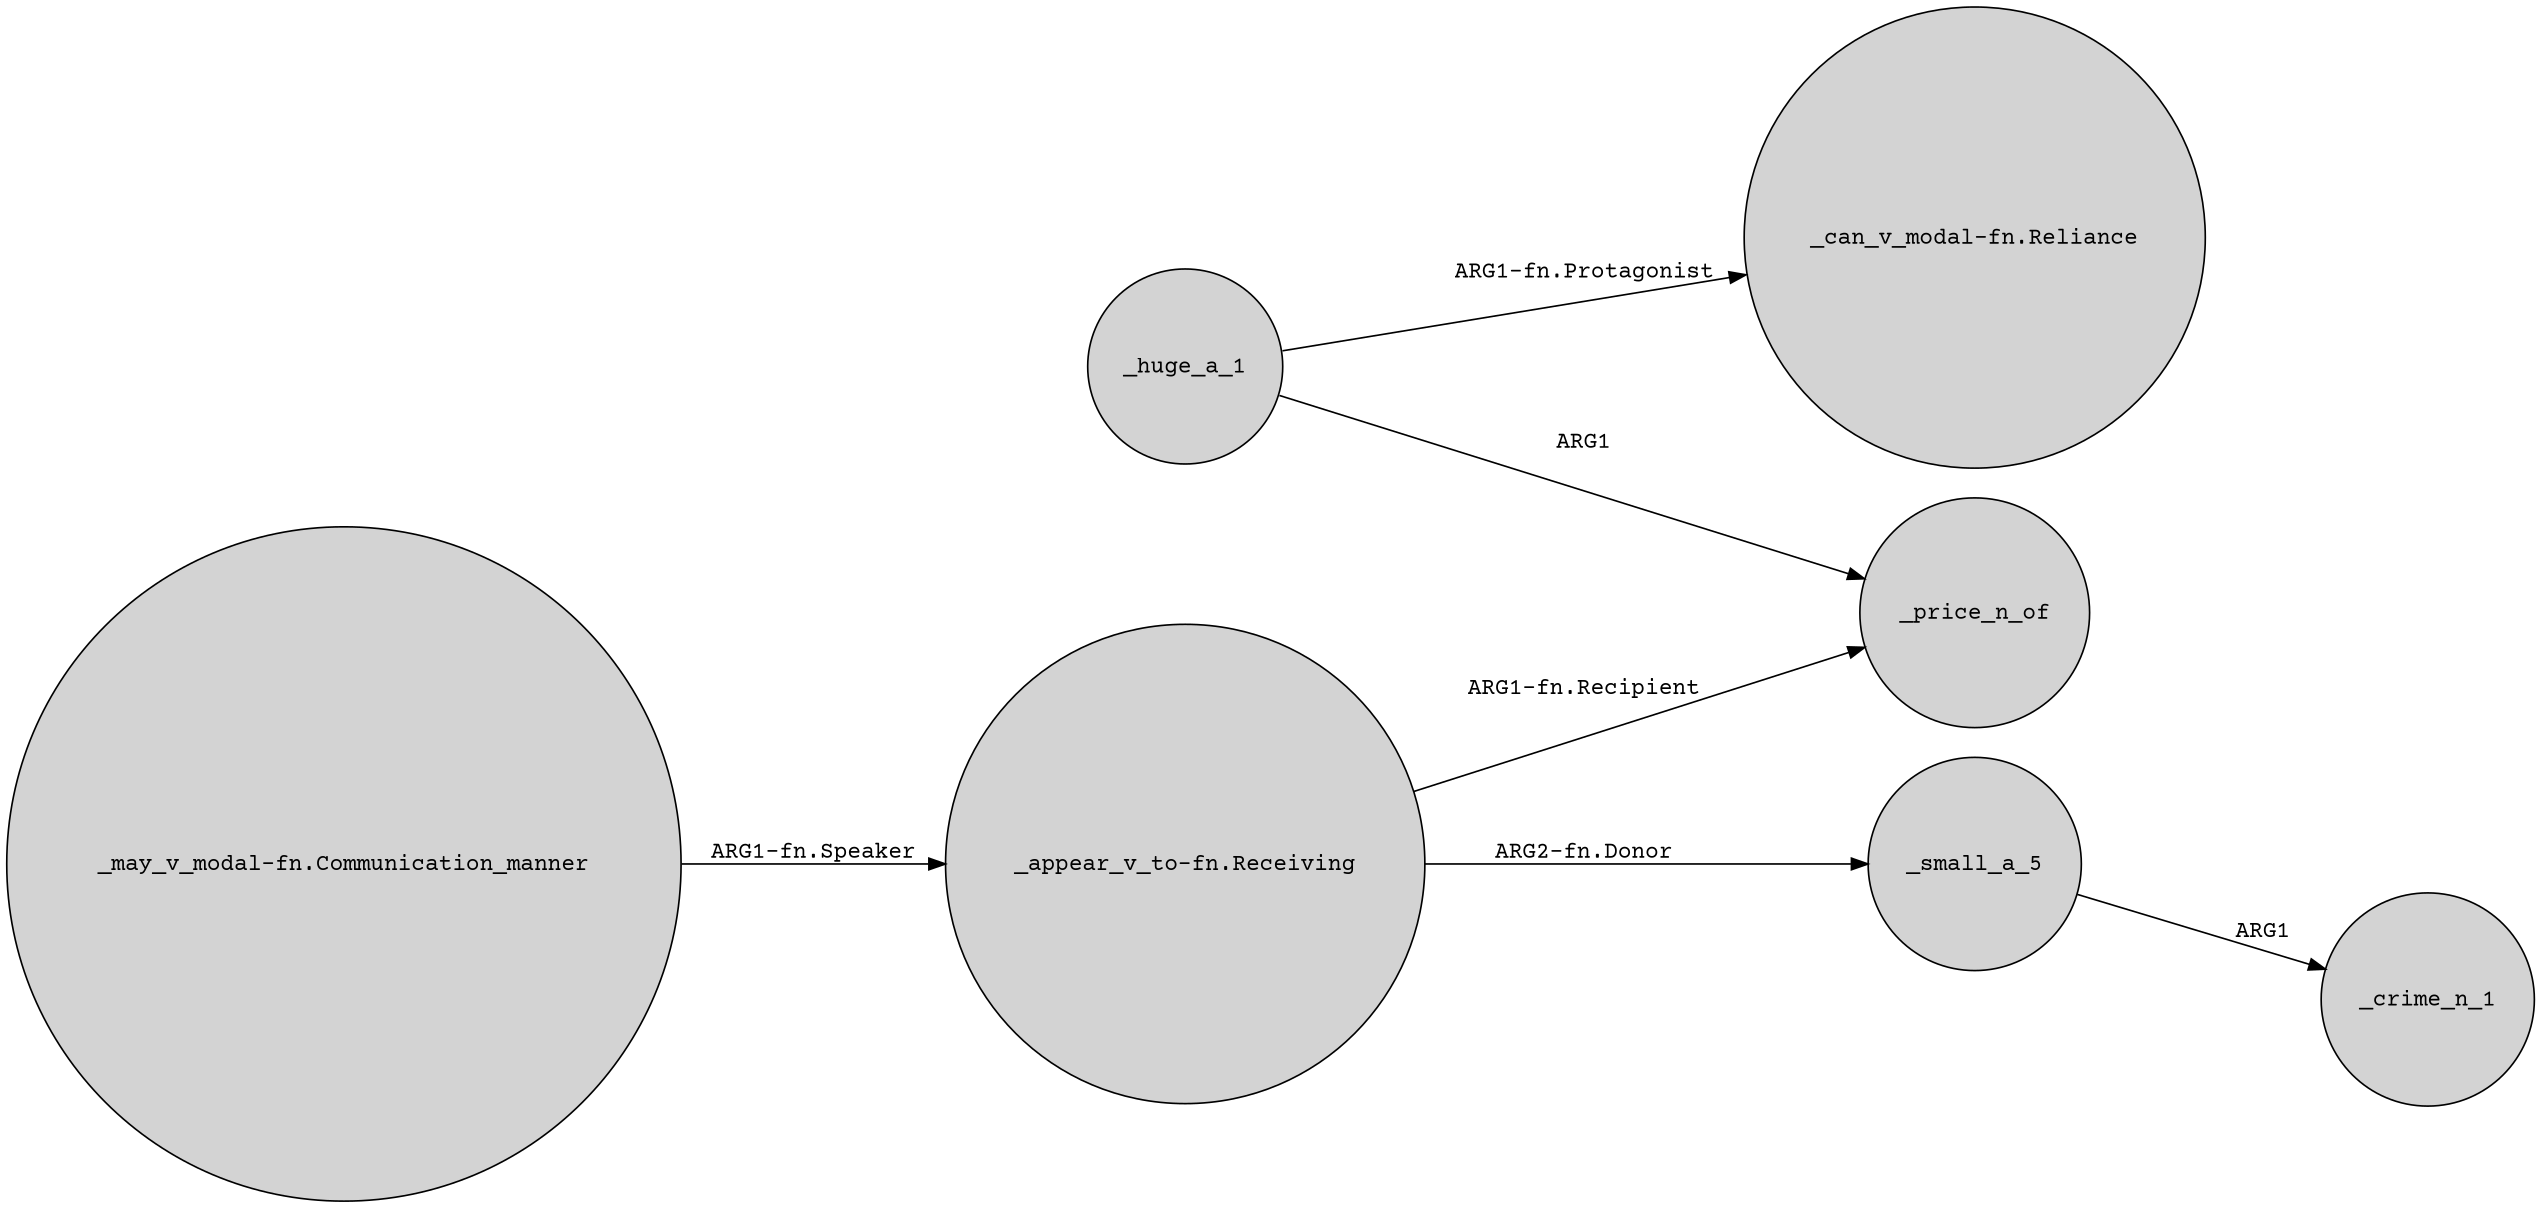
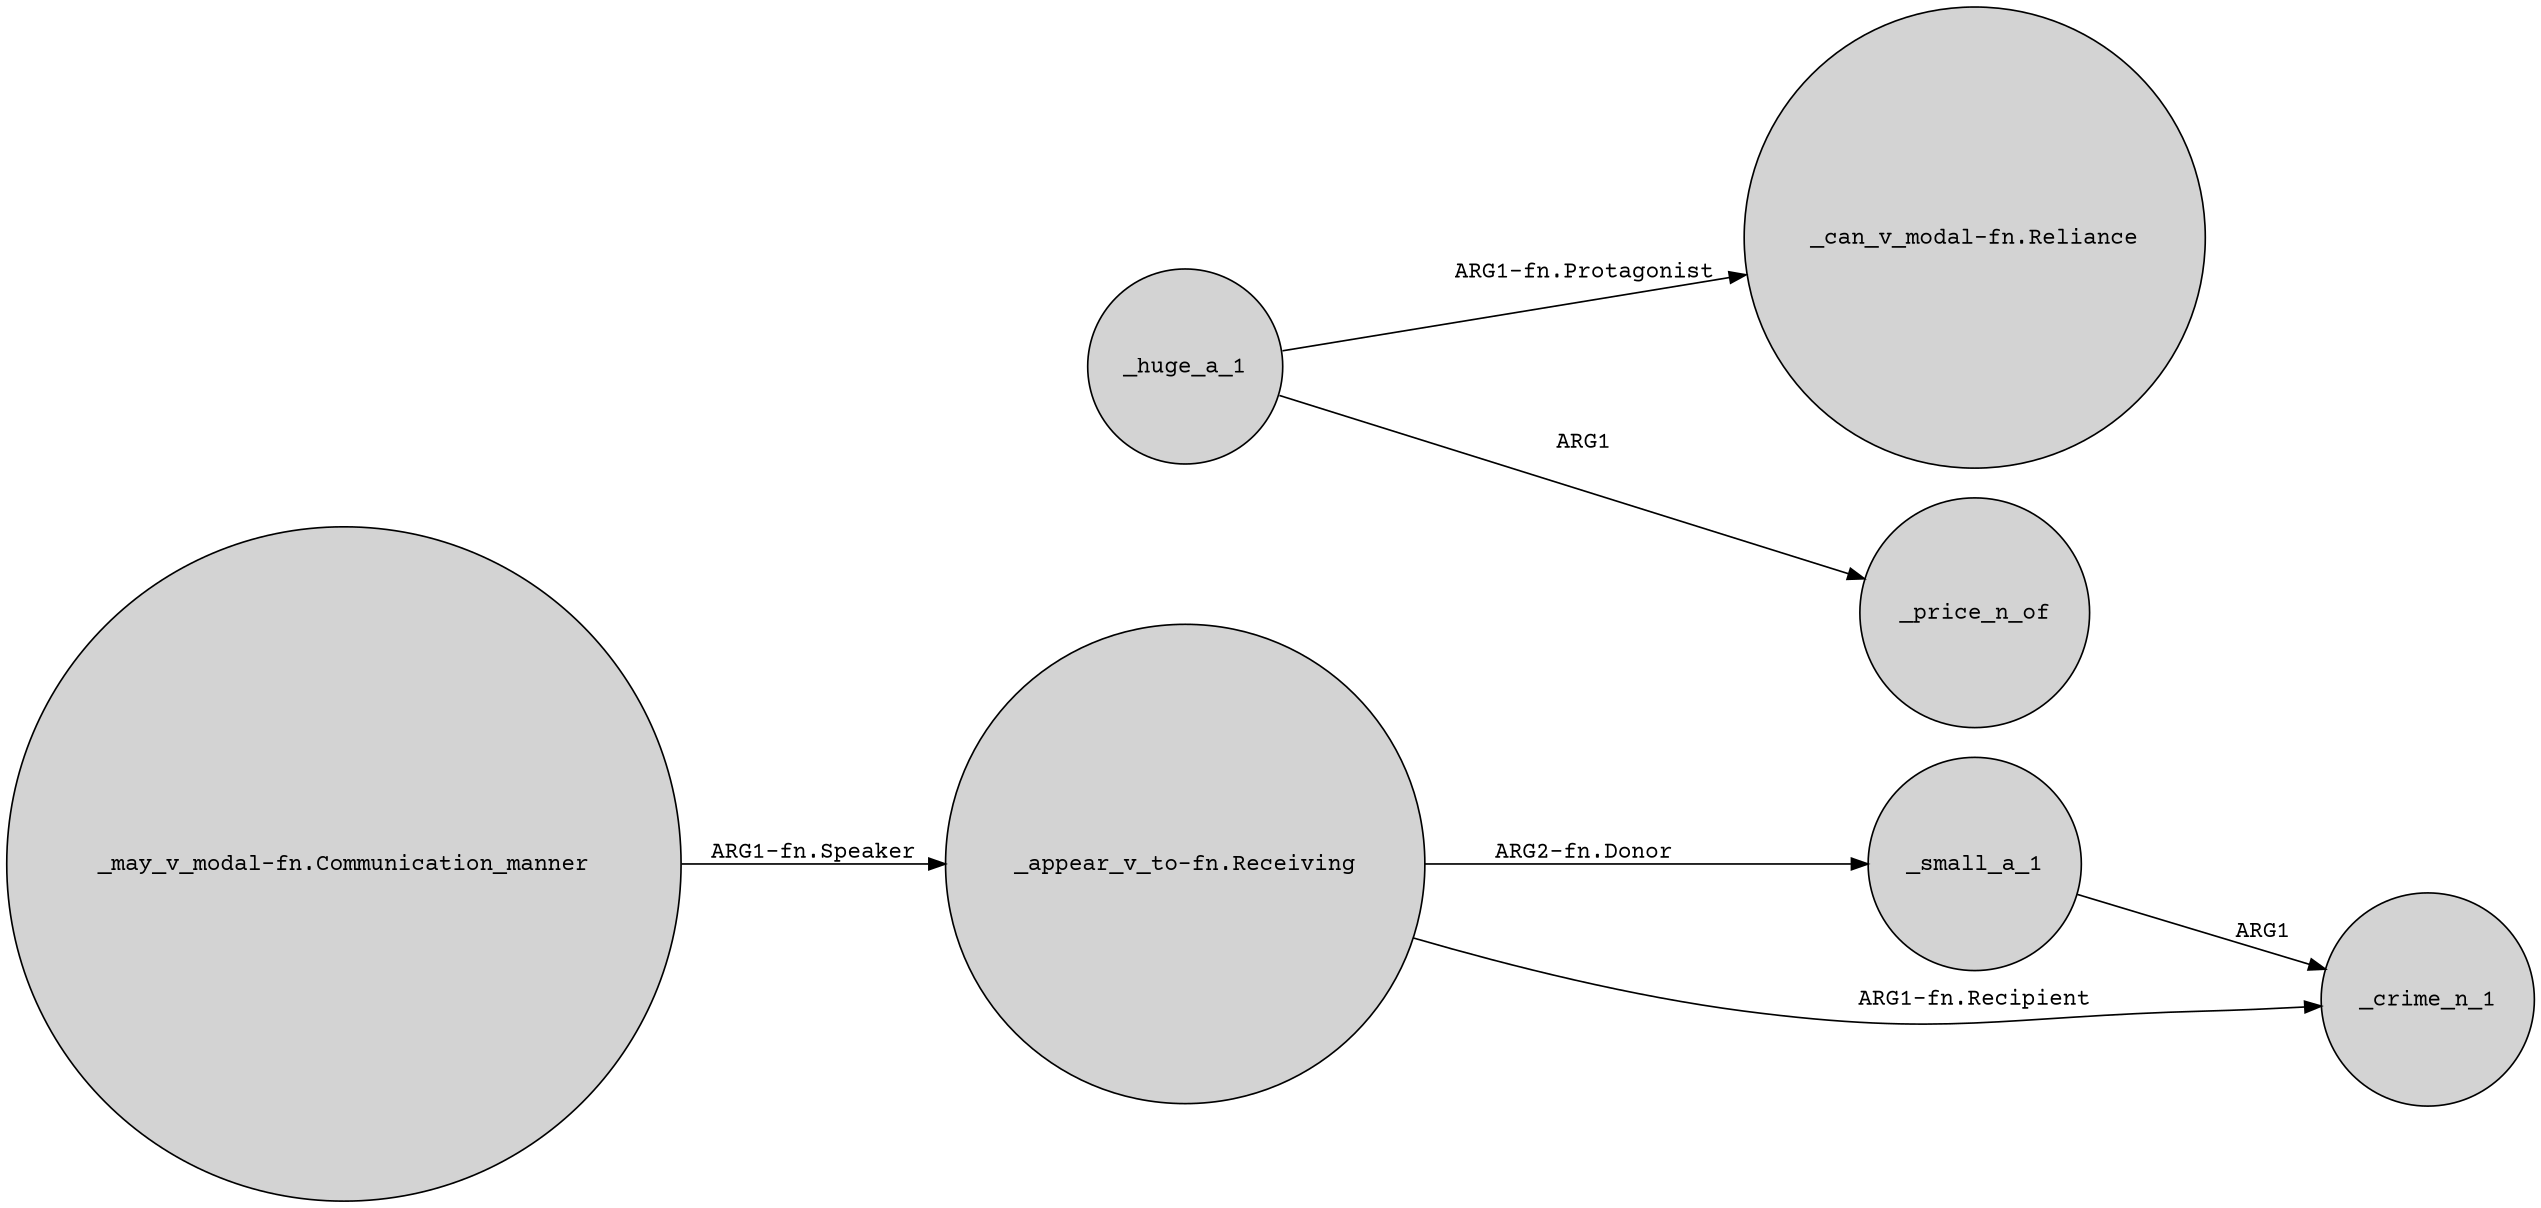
(1631, 722) -> (1855, 1022)
(1975, 864) -> (1975, 864)
